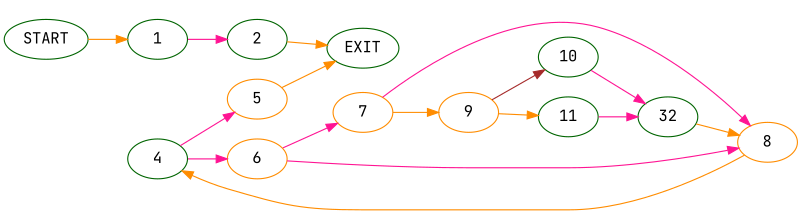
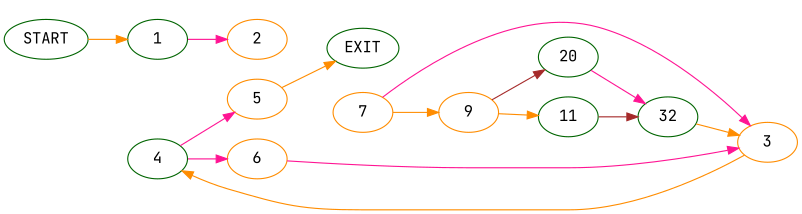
(257, 39) -> (257, 39)
(302, 43) -> none
(568, 57) -> (568, 57)
(613, 117) -> (613, 117)
(305, 138) -> none
(768, 142) -> (768, 142)
